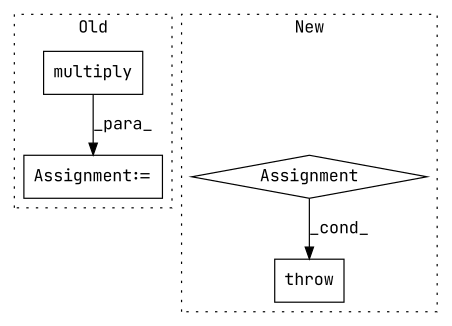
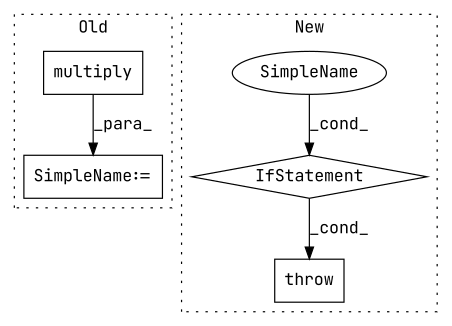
none -> (309, 73)
(93, 177) -> (93, 177)
(309, 177) -> (309, 177)
